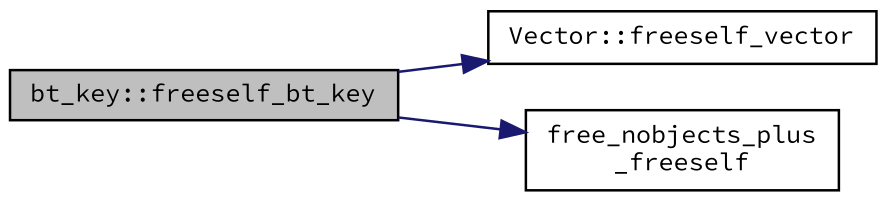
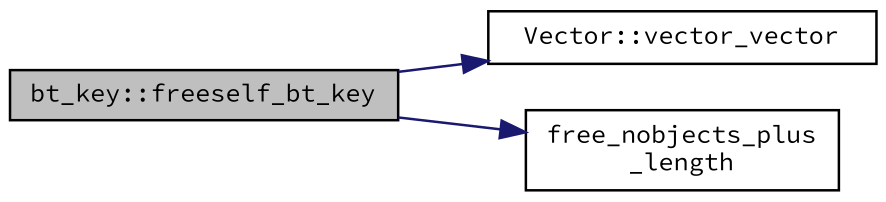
(682, 38) -> (682, 38)
(682, 150) -> (682, 150)
